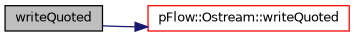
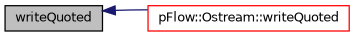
(119, 26) -> (132, 10)
